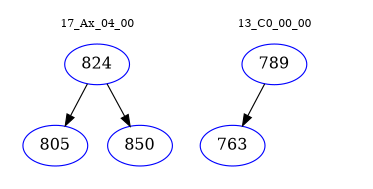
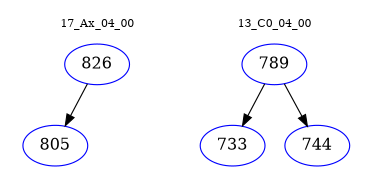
(275, 24) -> (275, 24)
(97, 64) -> (97, 64)
(140, 146) -> none
(233, 146) -> (233, 146)
none -> (317, 146)
